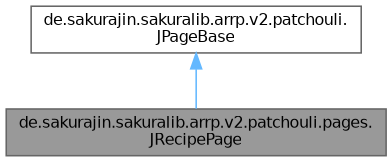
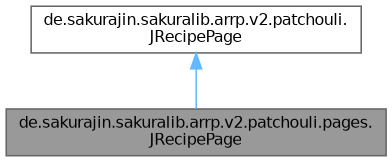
(196, 30) -> (196, 30)
